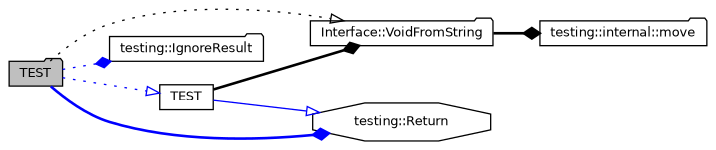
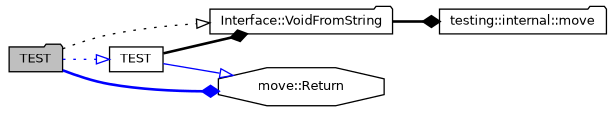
(186, 49) -> none
(402, 122) -> (301, 87)
